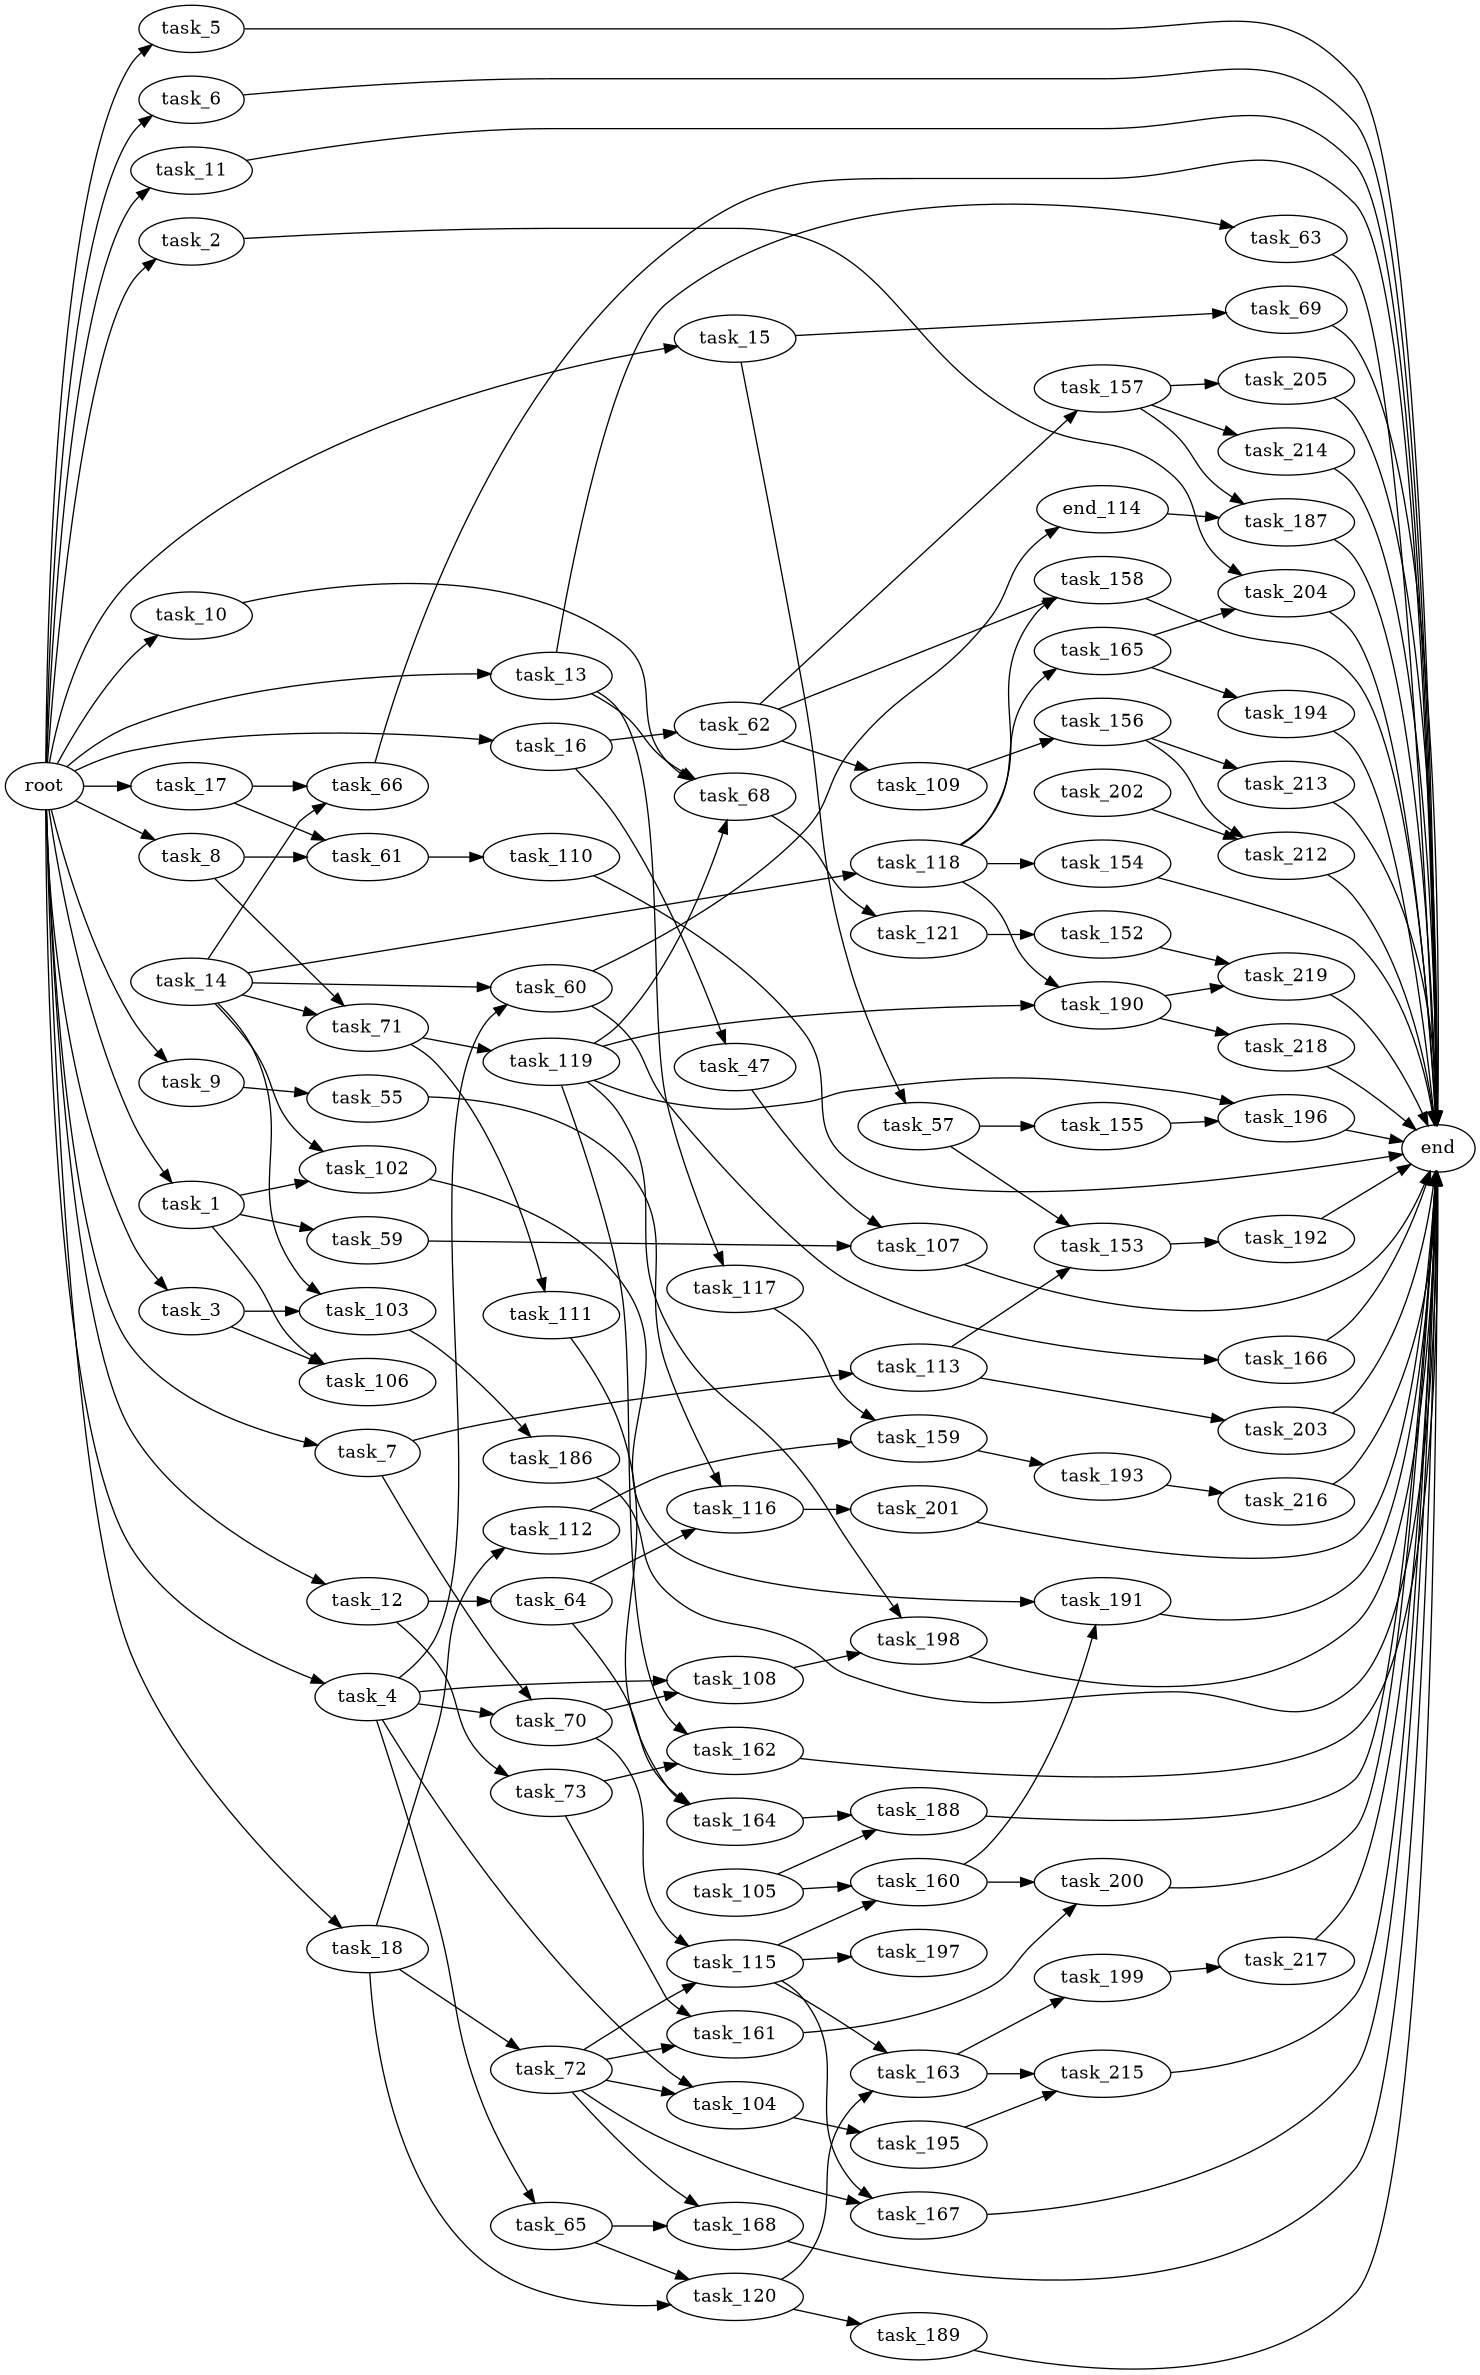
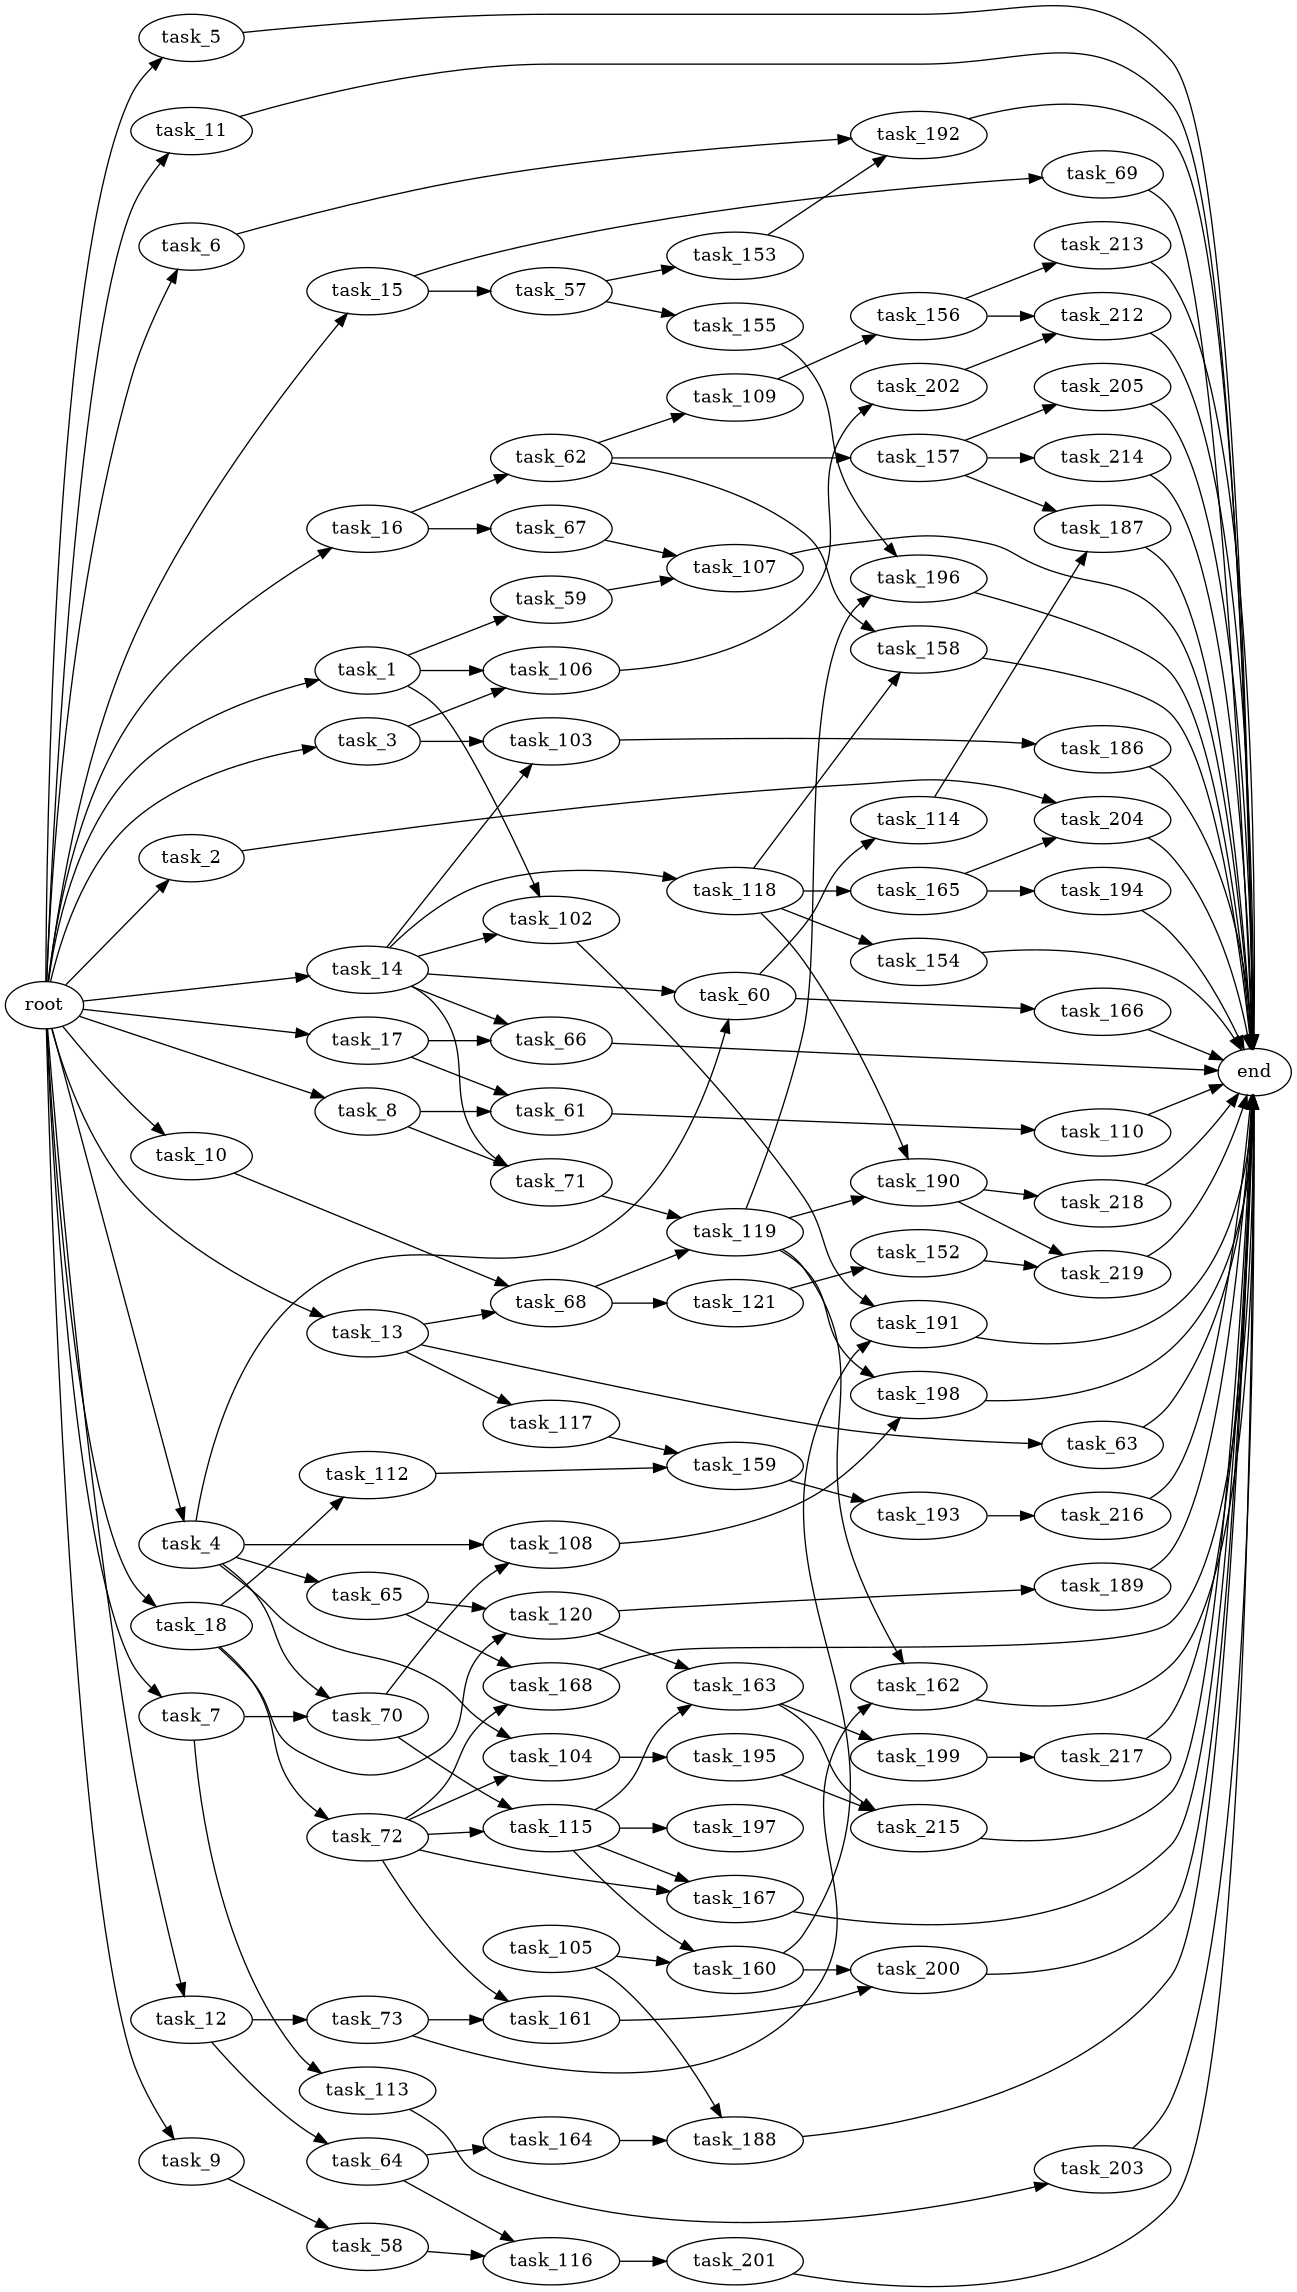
(1303, 82) -> (534, 169)
(1103, 509) -> (919, 820)
none -> (806, 600)
(673, 948) -> (636, 1271)
none -> (190, 989)
(735, 1067) -> (551, 529)
(368, 1099) -> (368, 2247)
(1005, 1311) -> none
(551, 1315) -> none
